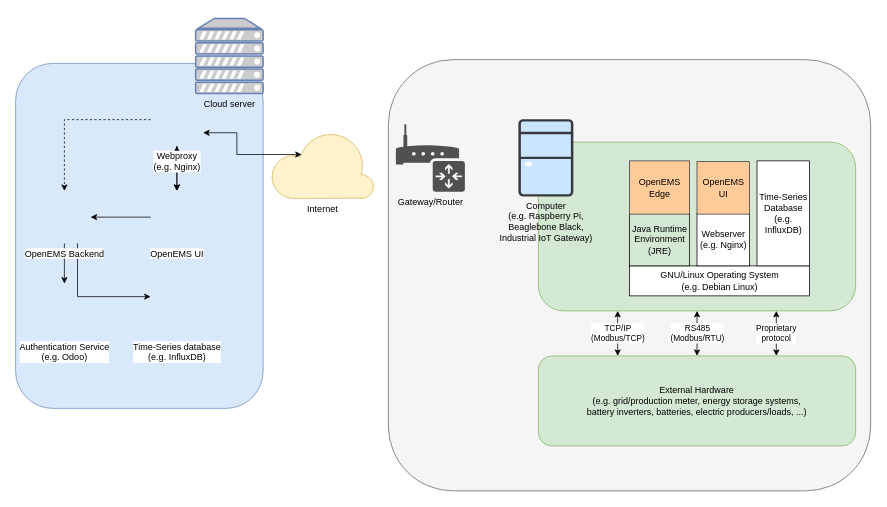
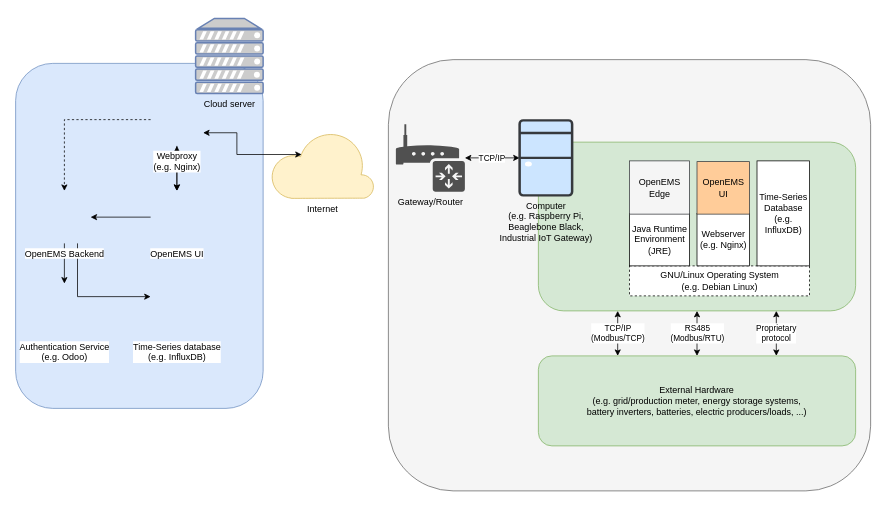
none -> (499, 158)
(659, 188) -> (659, 188)
(659, 240) -> (659, 240)
(719, 281) -> (719, 281)
